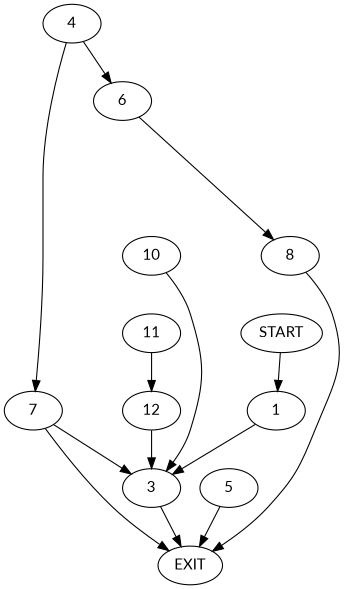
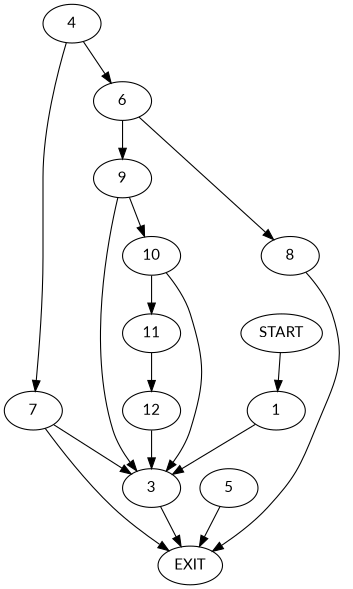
none -> (123, 178)
none -> (152, 289)
